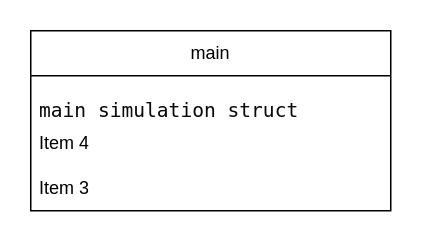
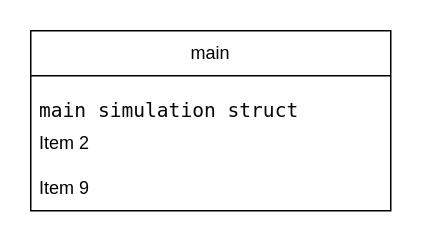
(68, 143) -> (68, 143)
(68, 188) -> (68, 188)
